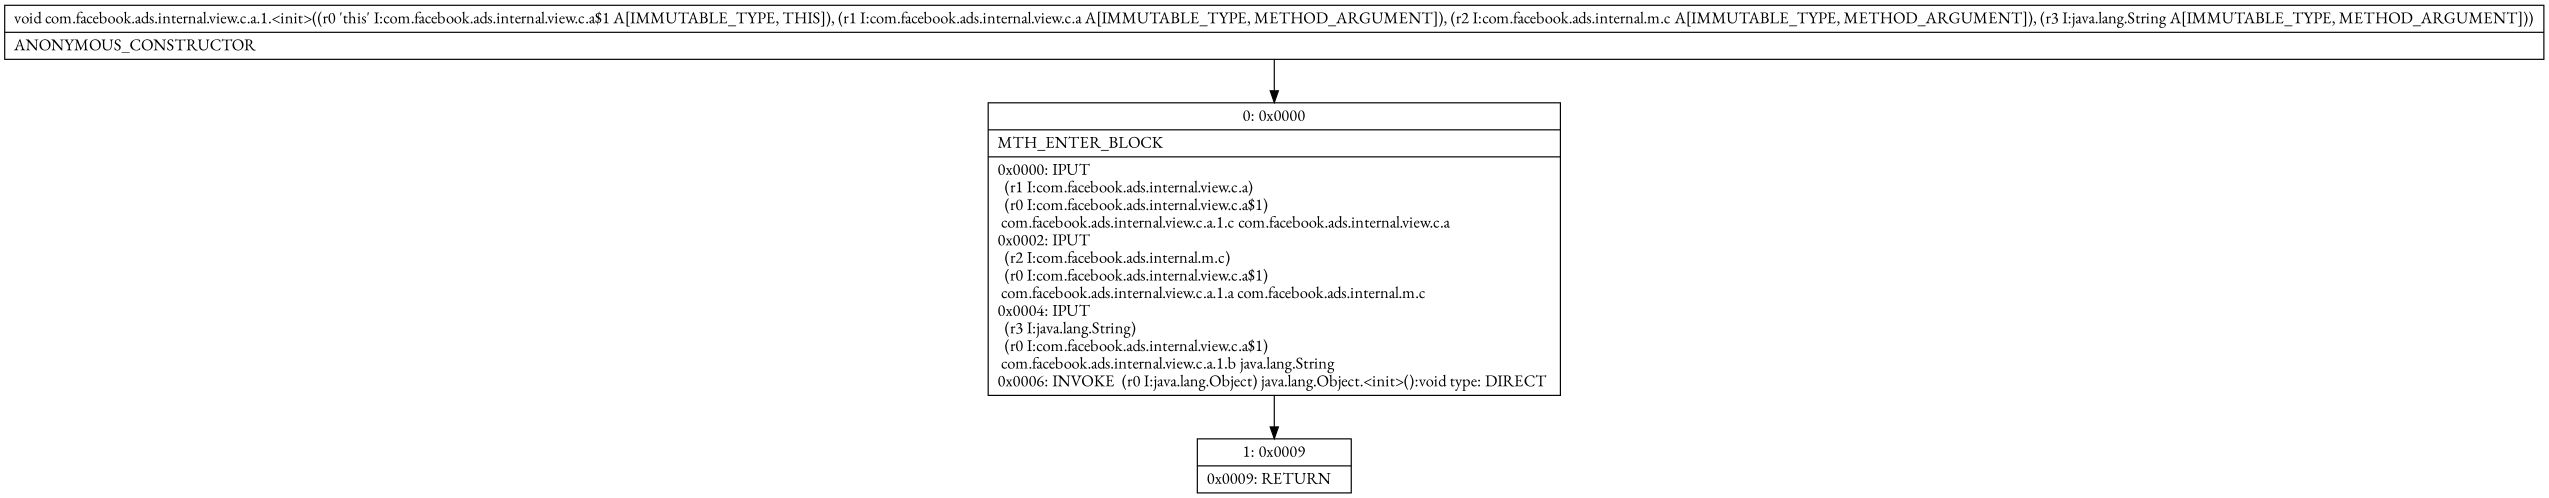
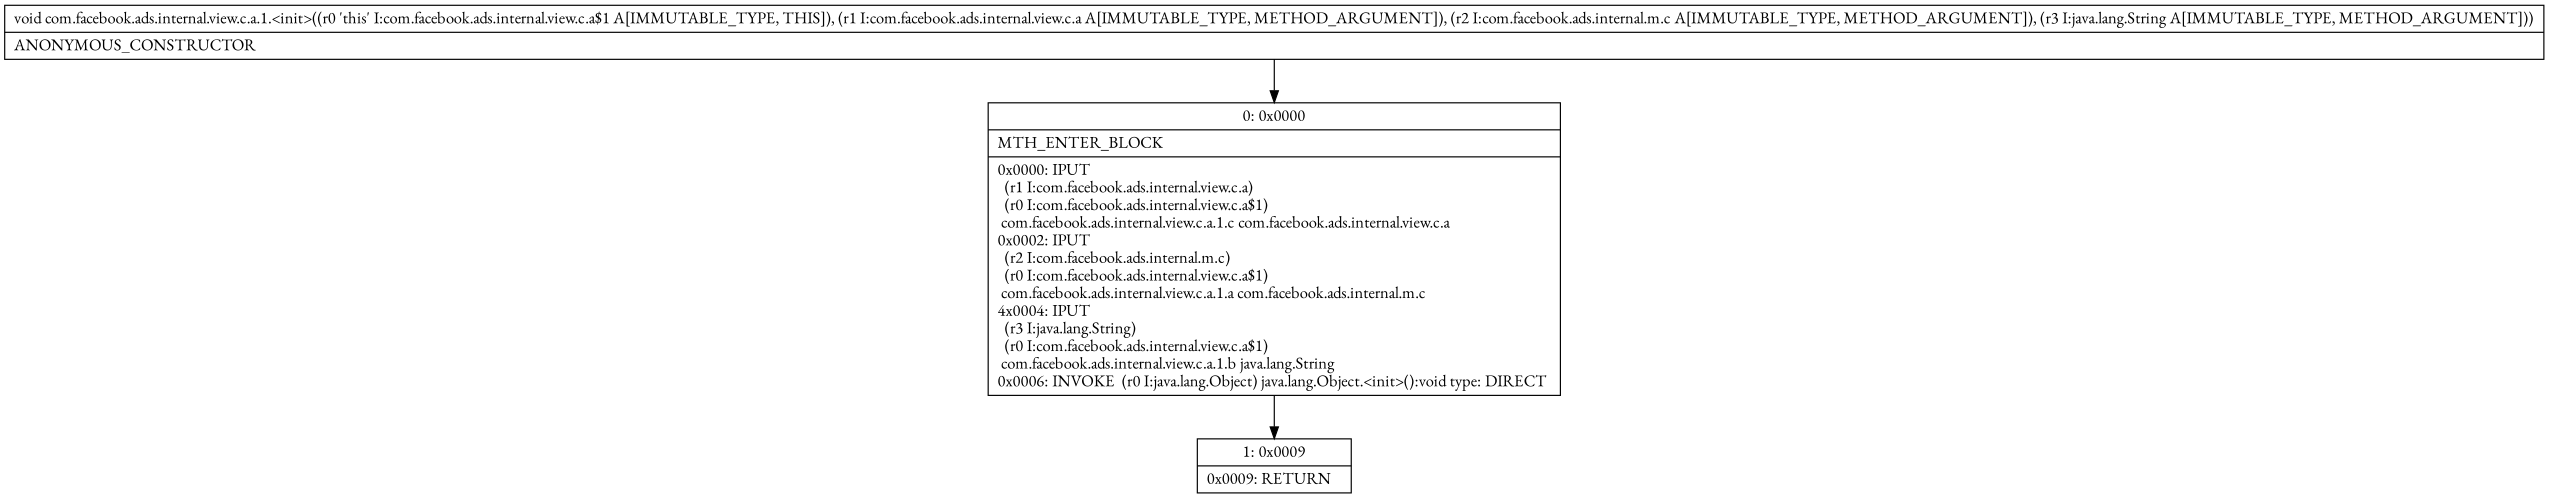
(1048, 311) -> (1048, 311)
